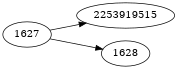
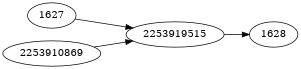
(73, 43) -> (233, 35)
none -> (52, 54)
